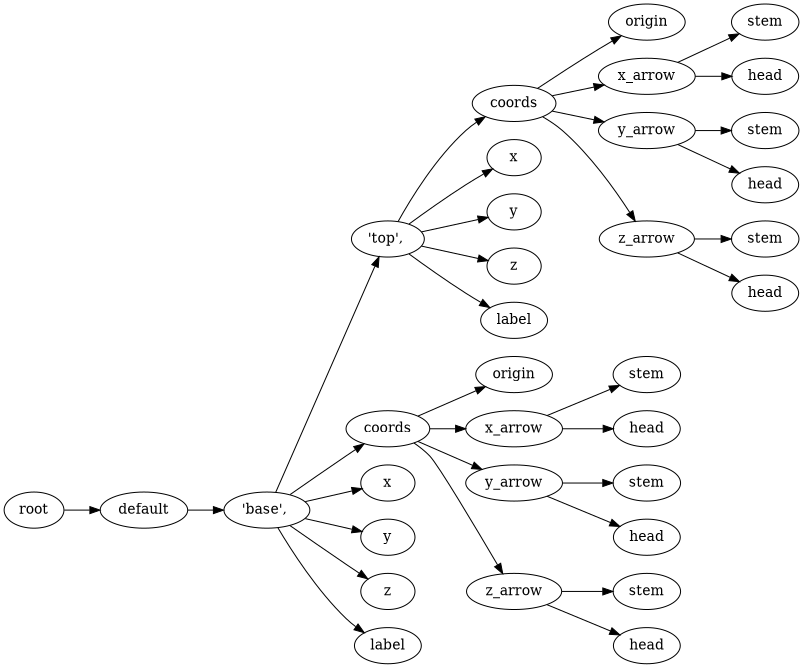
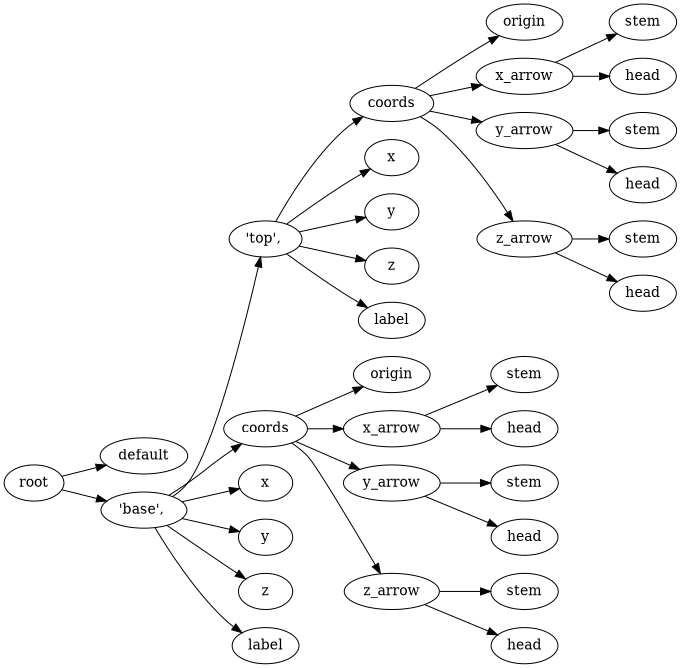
(201, 510) -> (79, 494)
